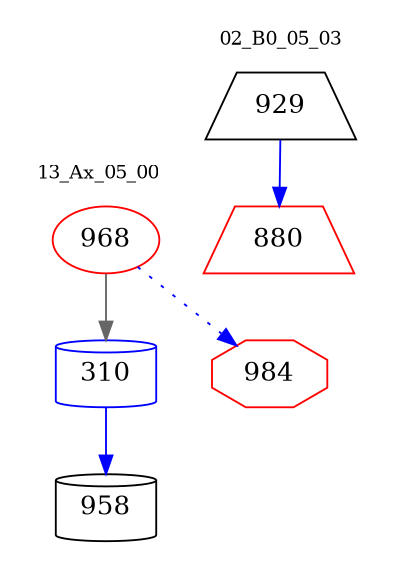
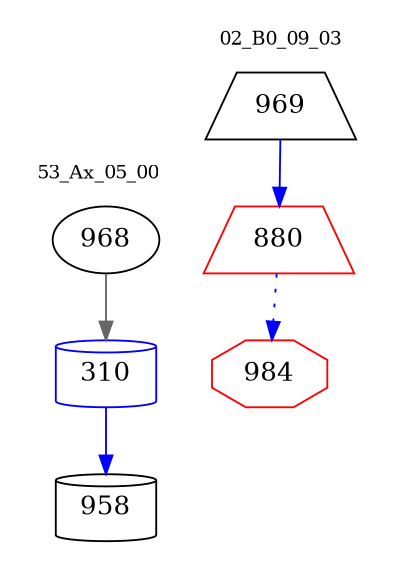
(281, 40) -> (281, 40)
(281, 106) -> (281, 106)
(99, 174) -> (99, 174)
(106, 240) -> (106, 240)
(163, 287) -> (275, 298)
